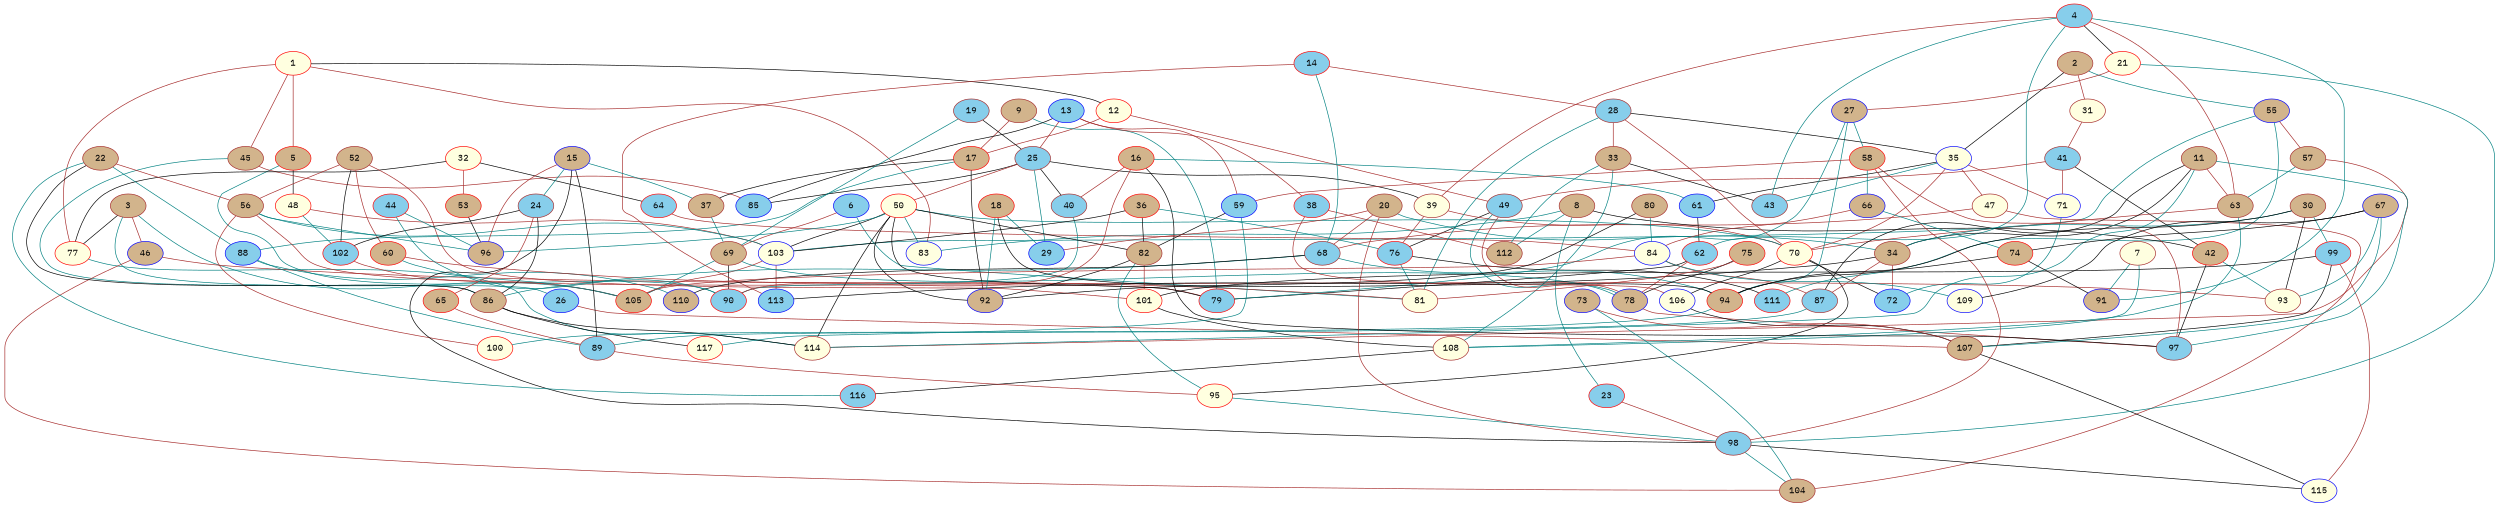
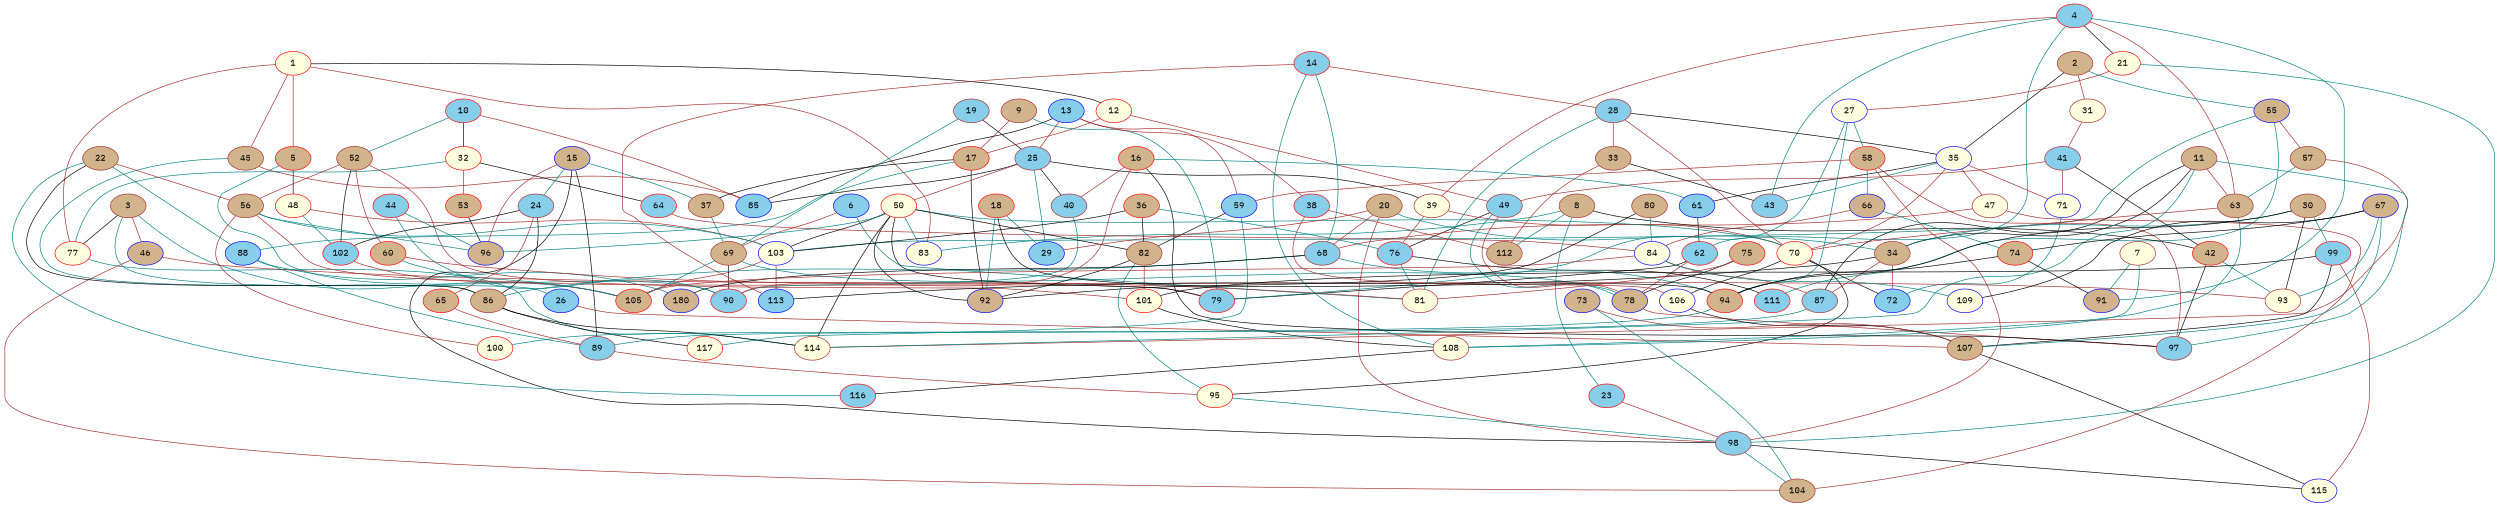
none -> (463, 111)
(1849, 111) -> (1849, 111)
(246, 172) -> (246, 172)
(1547, 199) -> (1547, 199)
(1570, 258) -> (1284, 251)
(681, 301) -> (681, 301)
